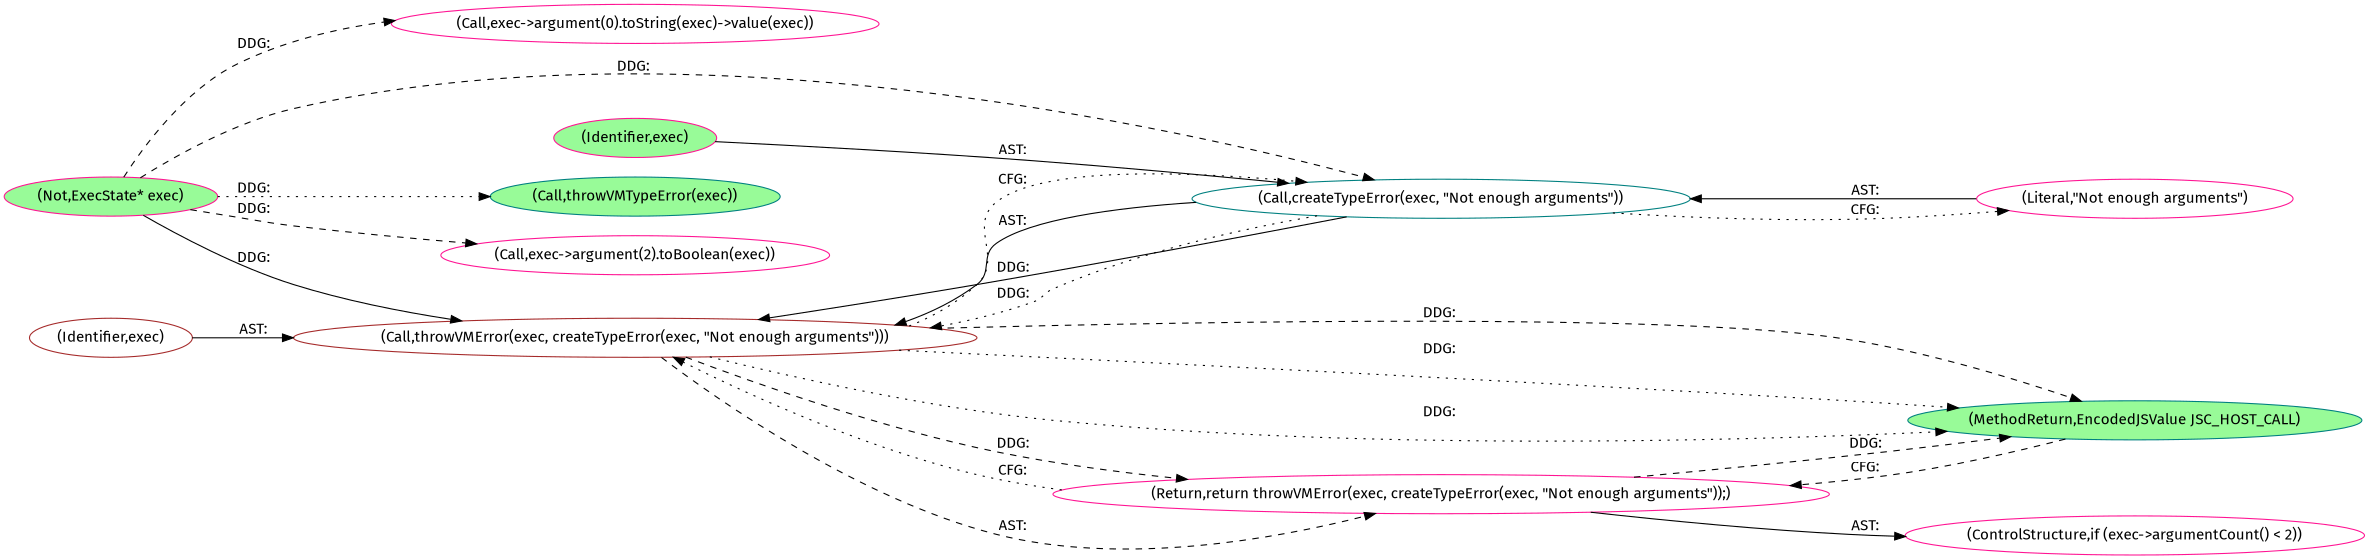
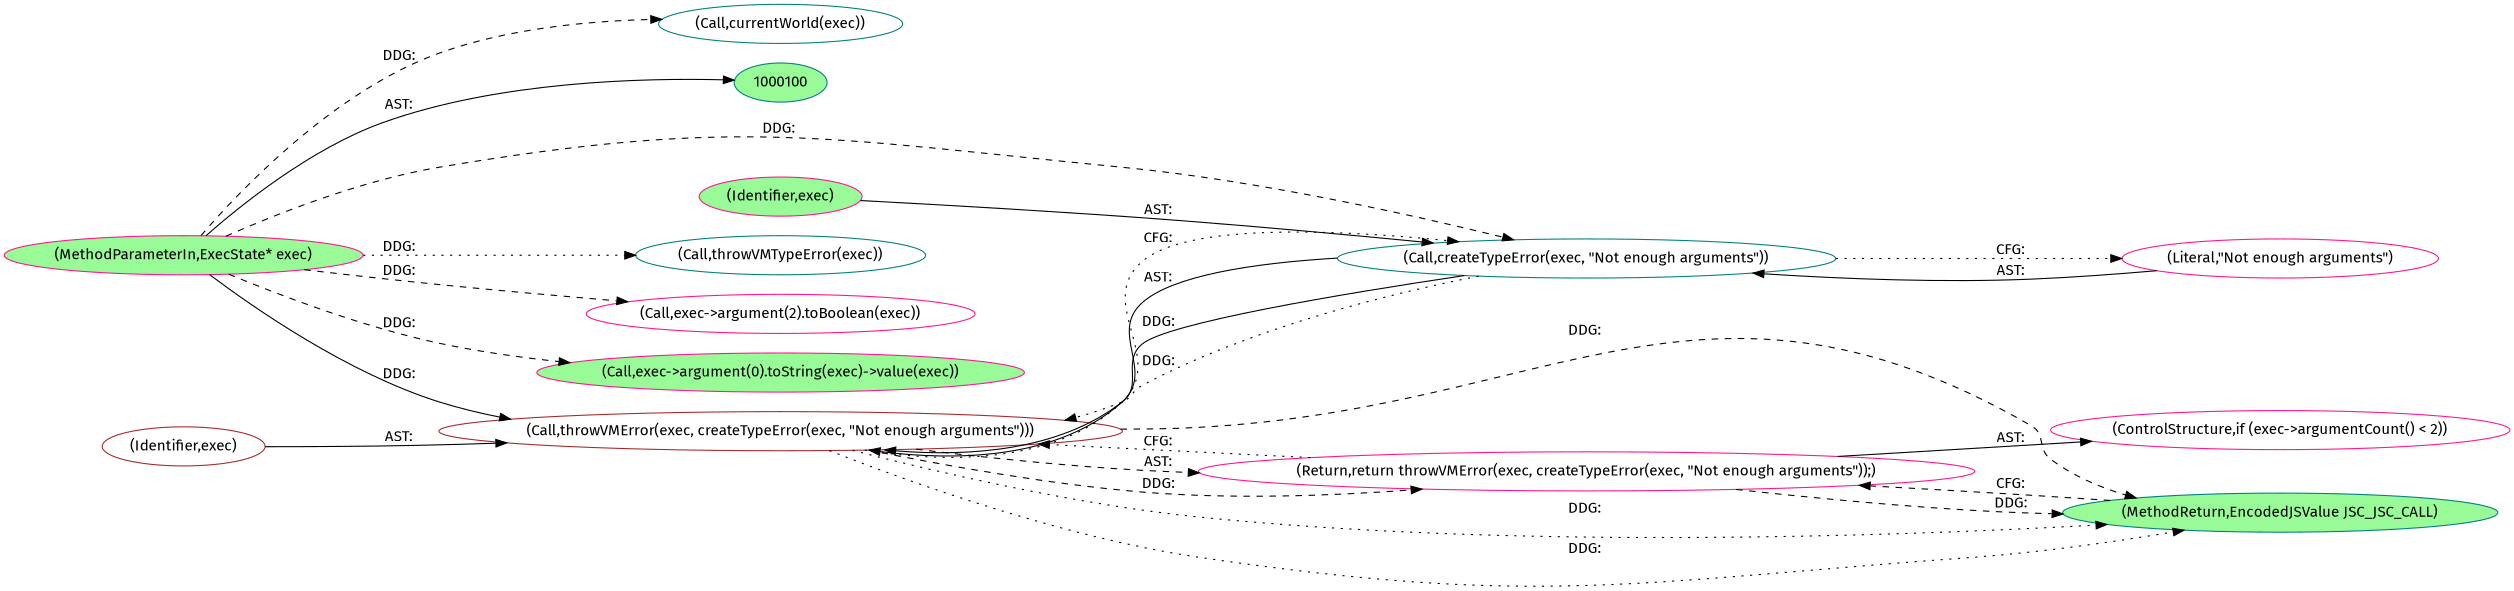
(635, 24) -> (781, 373)
none -> (781, 24)
none -> (781, 83)
(111, 197) -> (184, 255)
(635, 197) -> (781, 255)
(2135, 420) -> (2280, 513)
